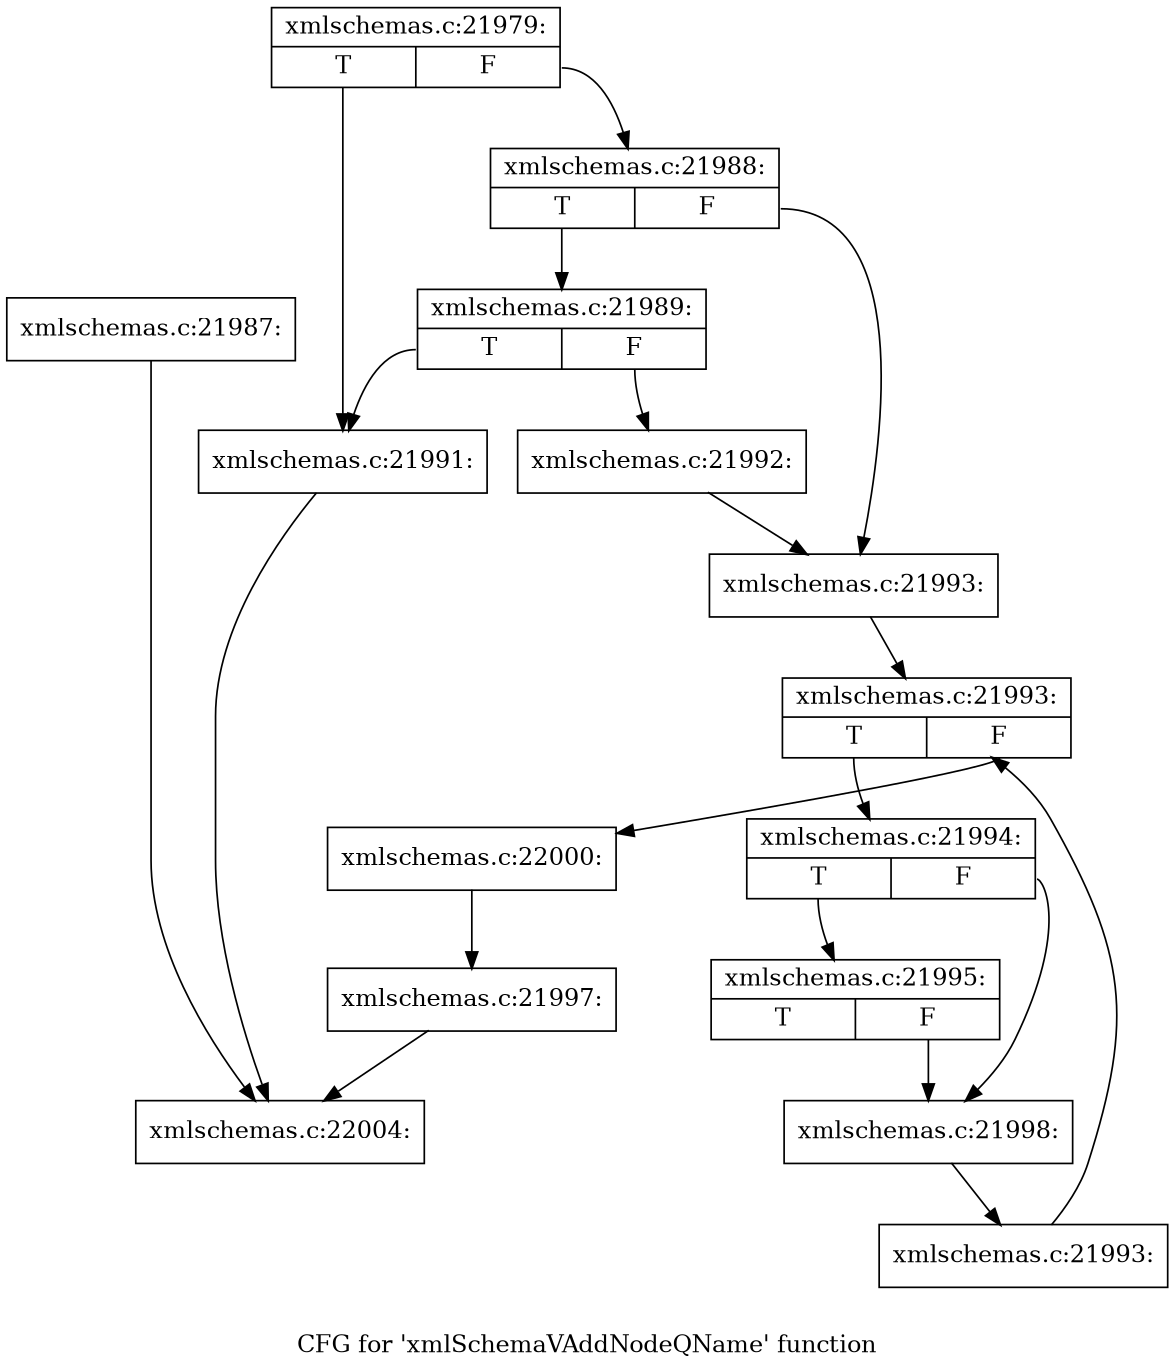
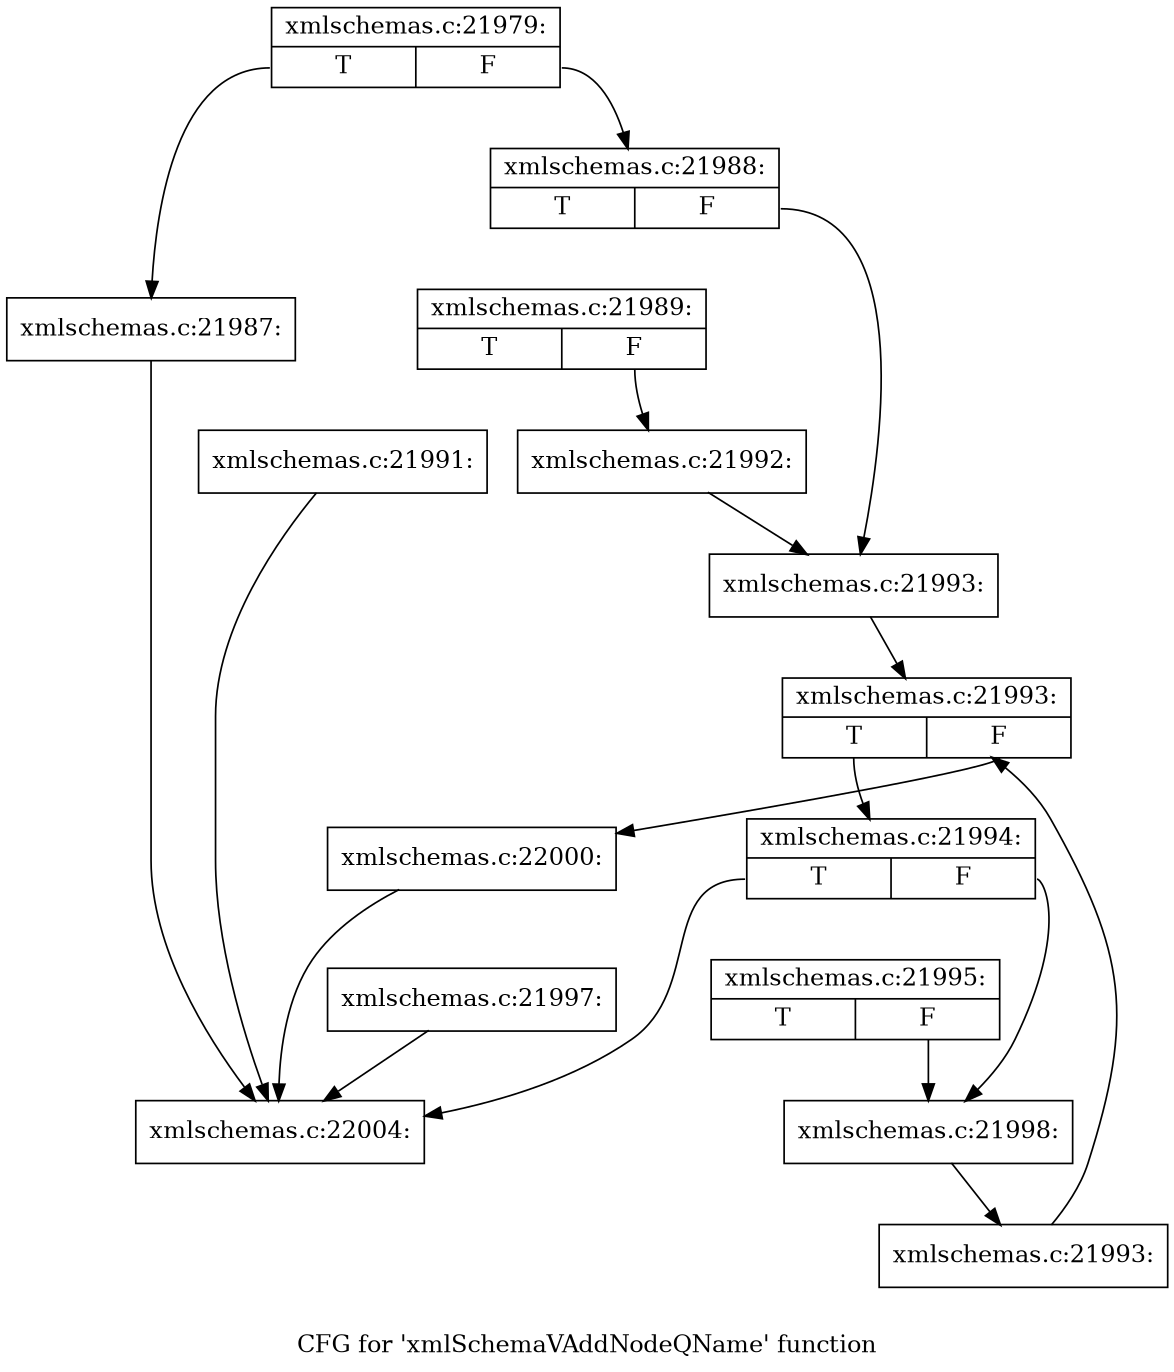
(562, 250) -> none
(343, 251) -> (176, 151)
(375, 372) -> none
(472, 921) -> (308, 967)
(821, 922) -> (633, 1038)
